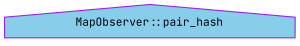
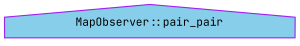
(150, 23) -> (150, 23)
